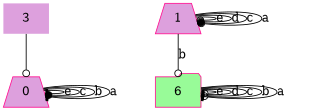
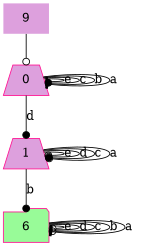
(26, 19) -> (26, 19)
(178, 52) -> (26, 187)
none -> (26, 114)
